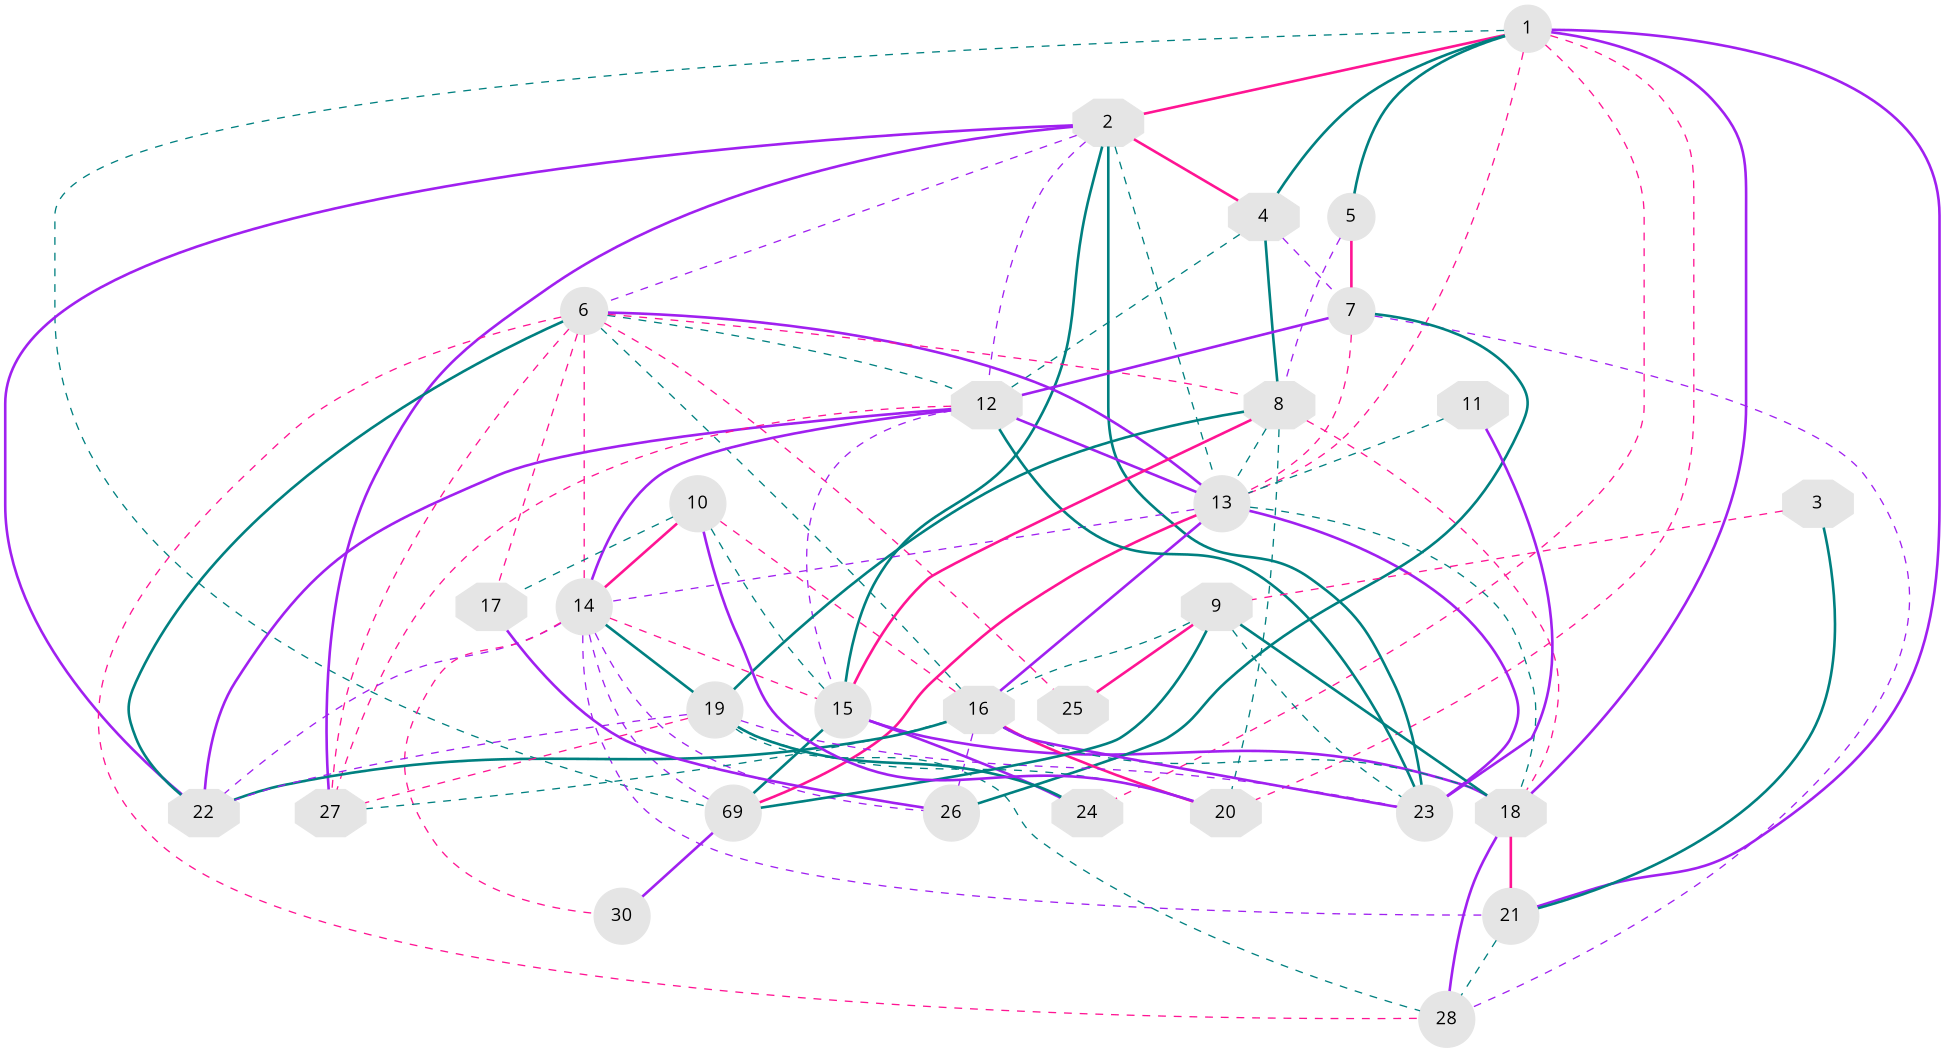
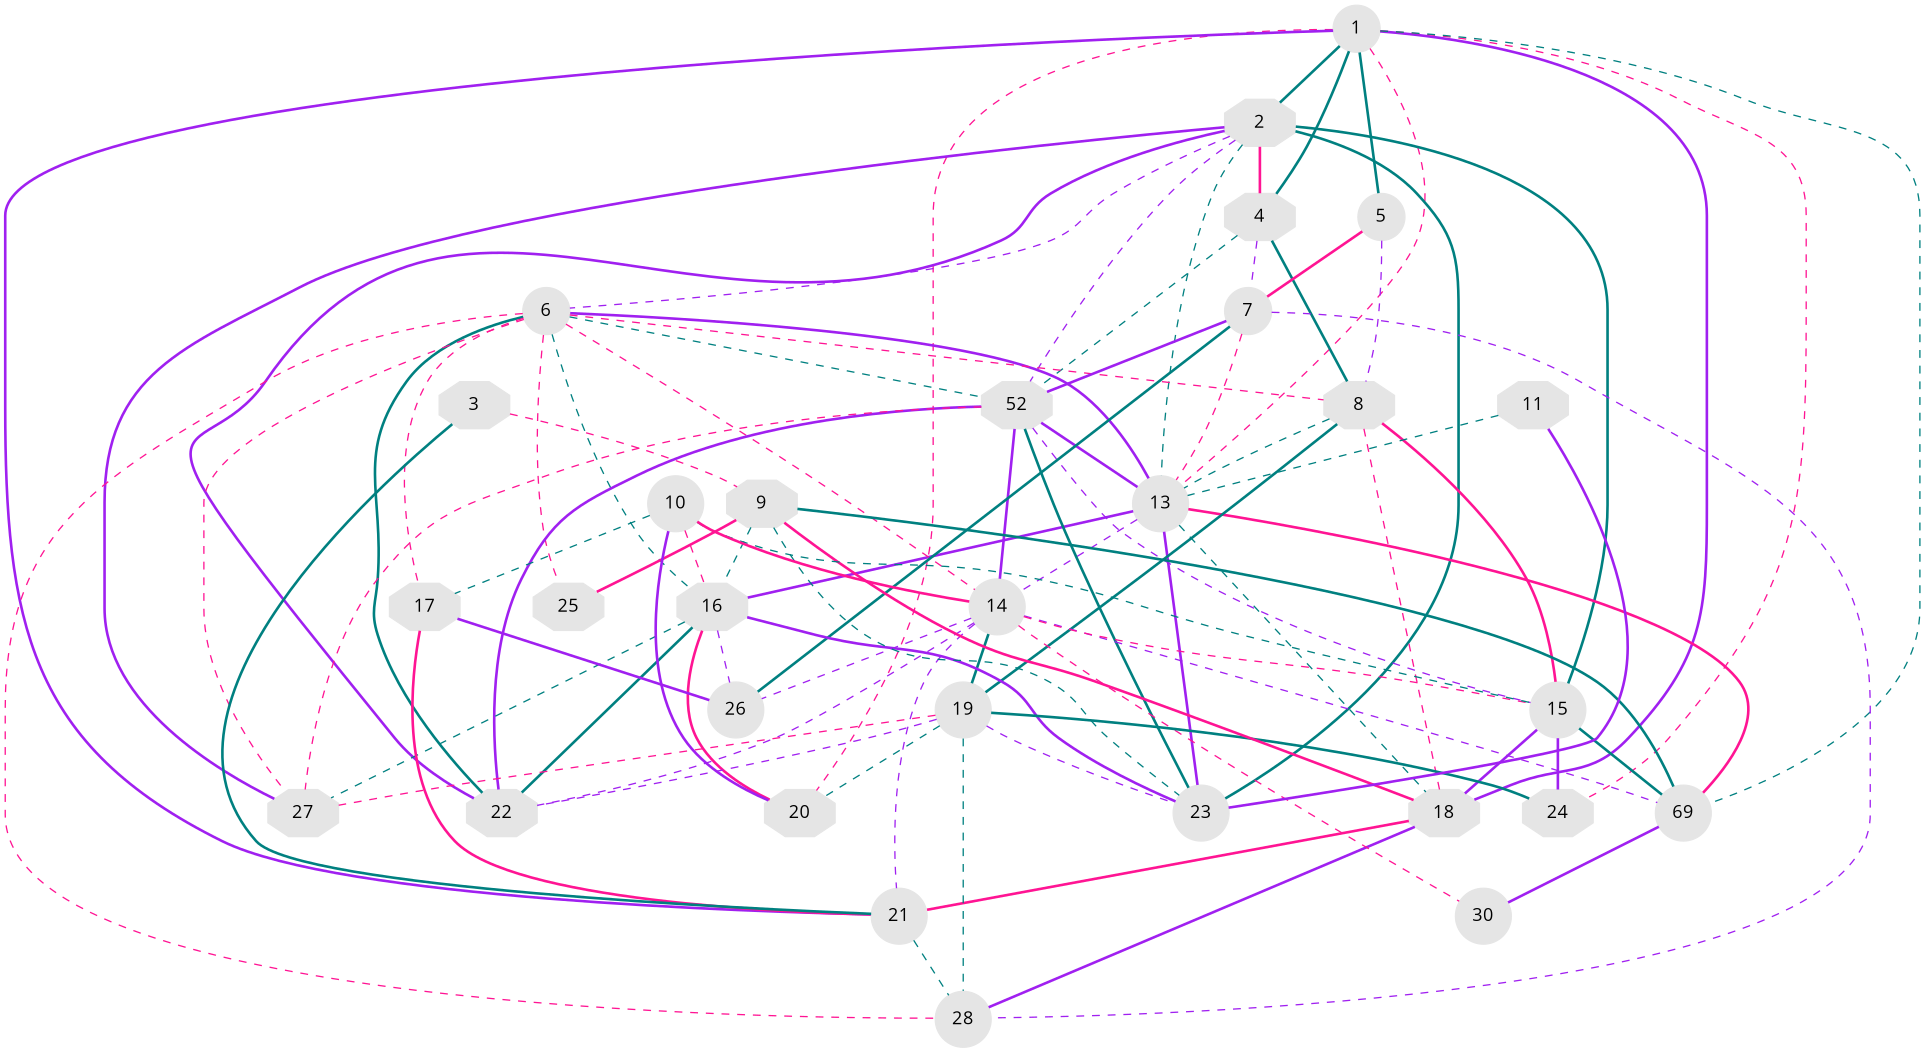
(1324, 74) -> (1310, 74)
(987, 405) -> (1017, 405)
(1267, 611) -> none
(1364, 710) -> (1073, 674)
(1257, 761) -> none
none -> (549, 881)
